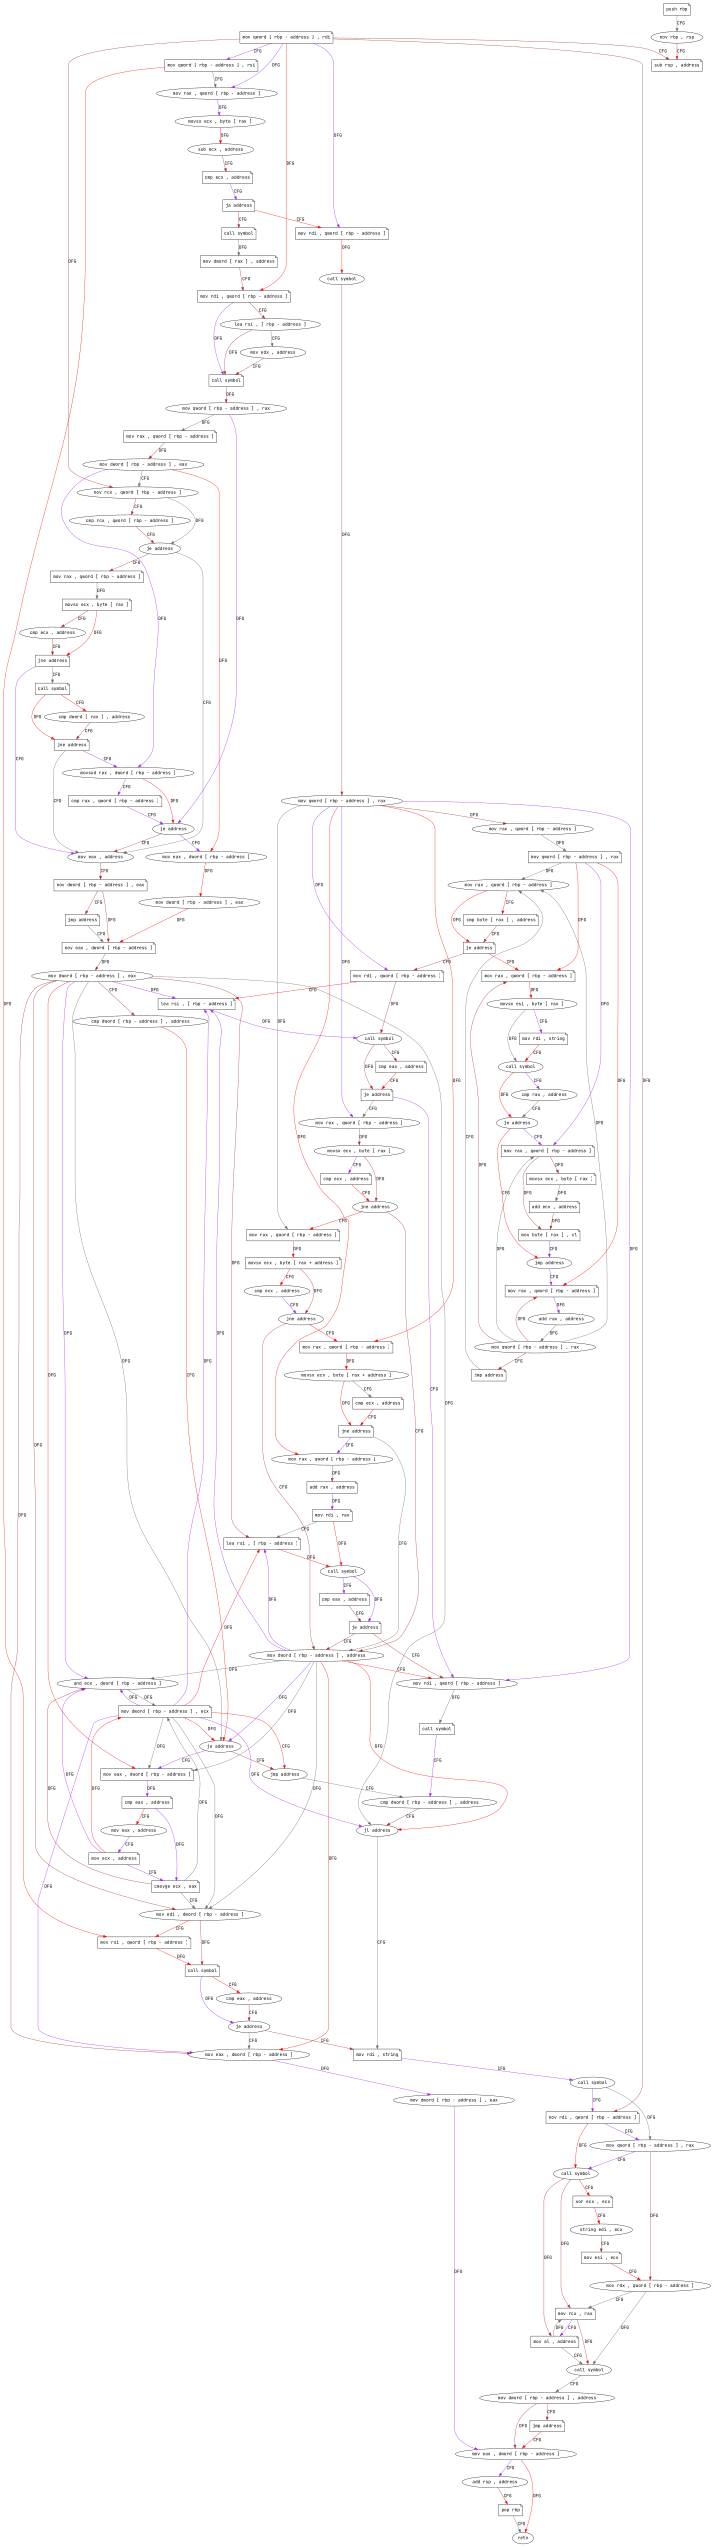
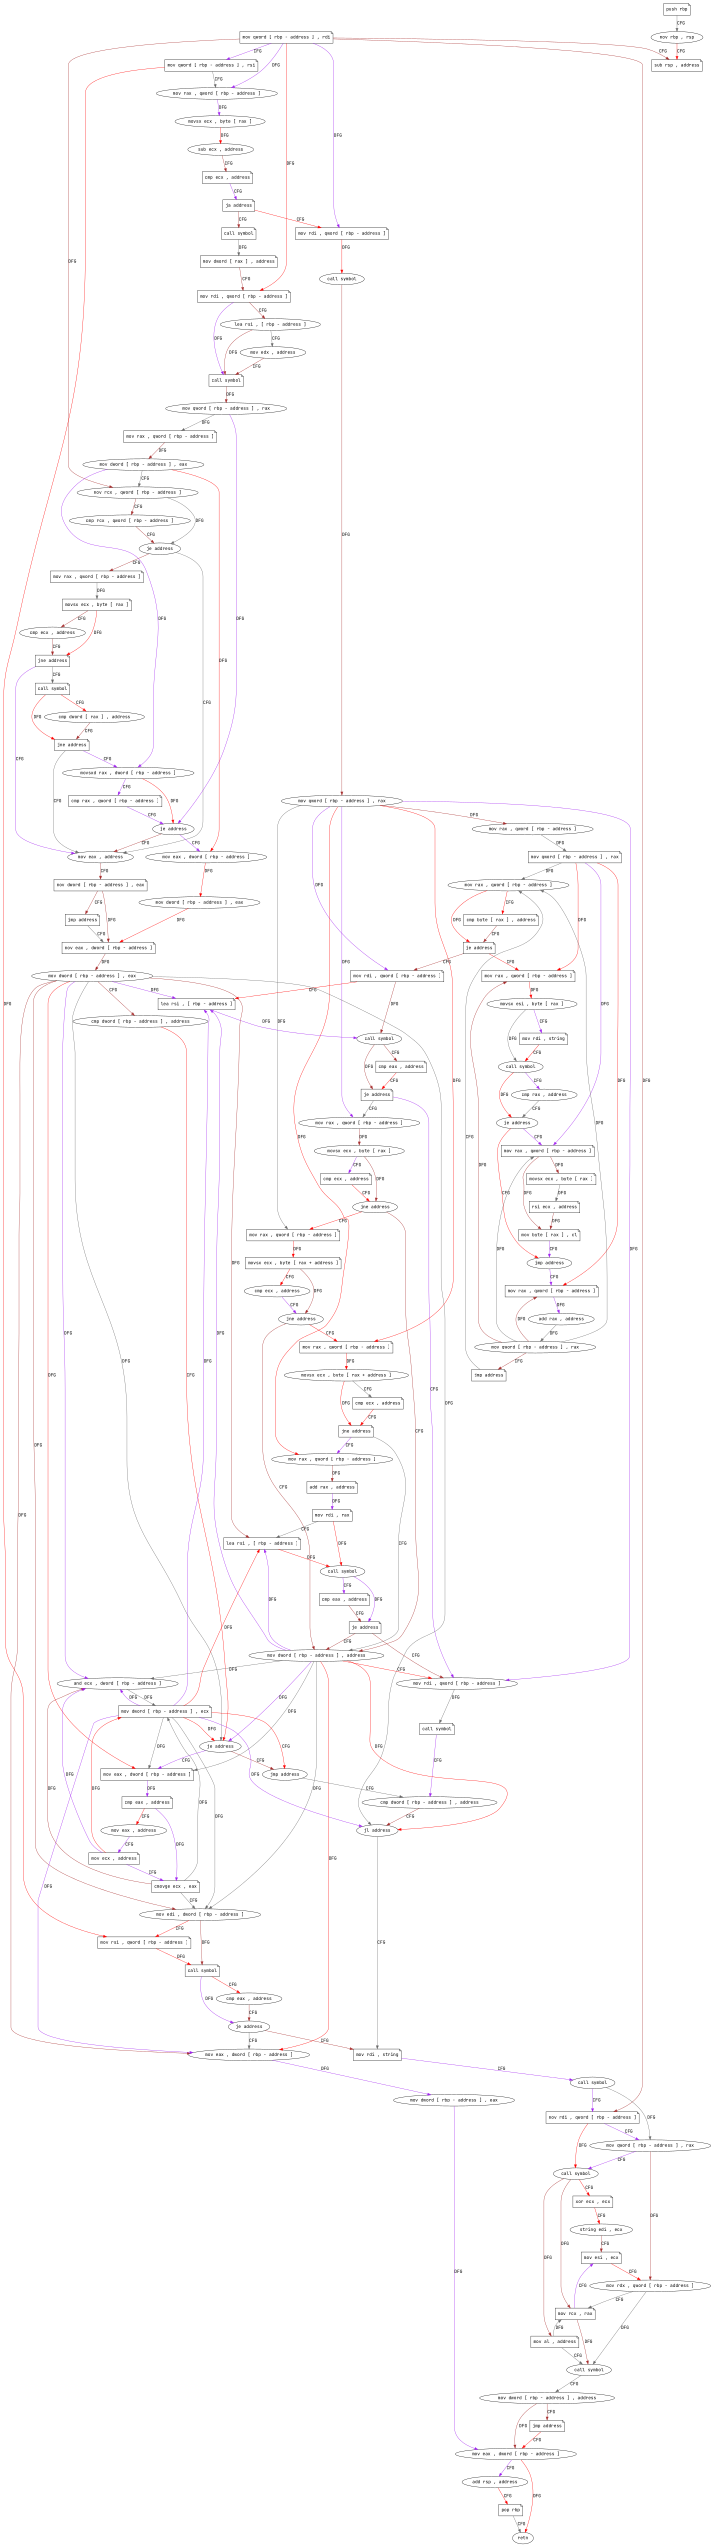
(555, 1207) -> (555, 1207)
(567, 2327) -> (577, 2285)
